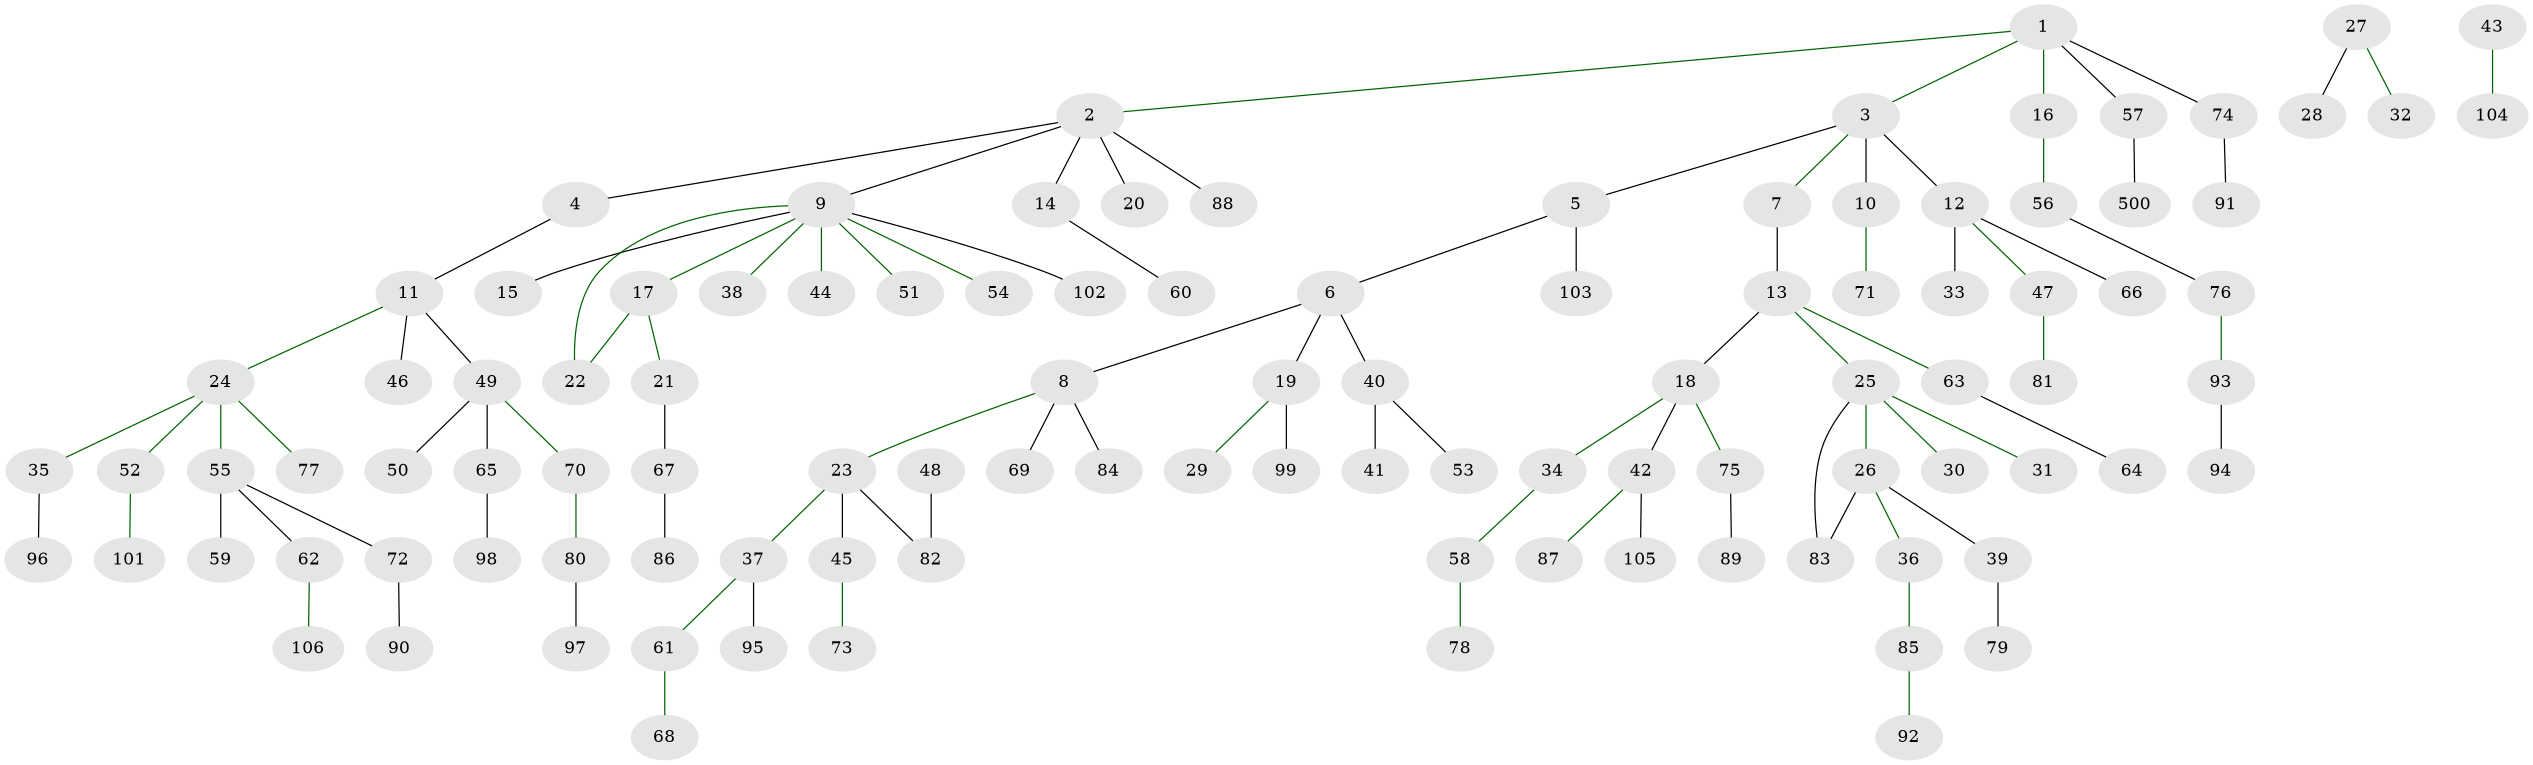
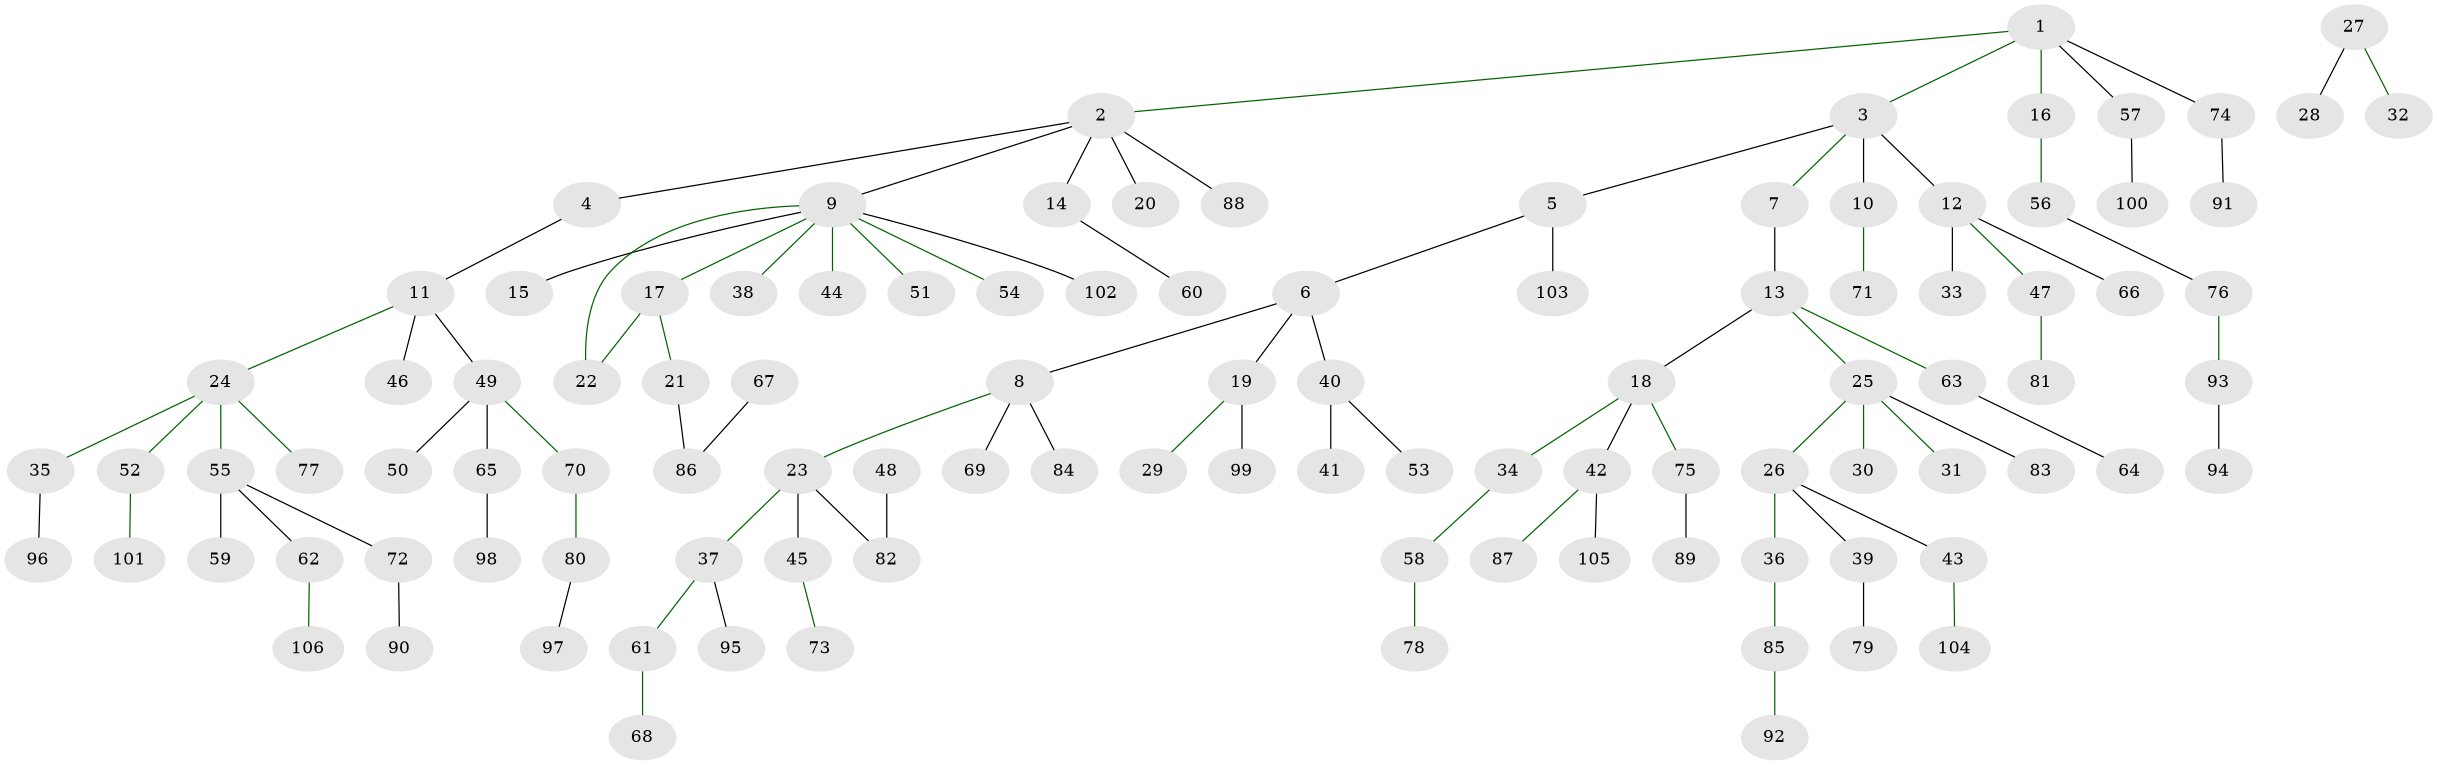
(2135, 205) -> (2132, 205)
(665, 427) -> (681, 427)
(1843, 516) -> (1864, 515)
